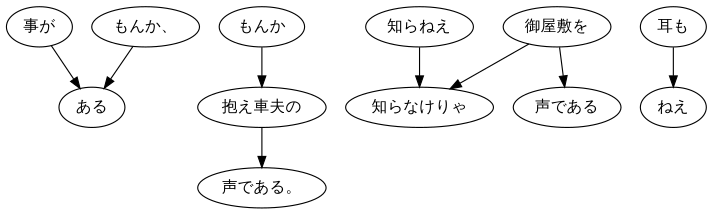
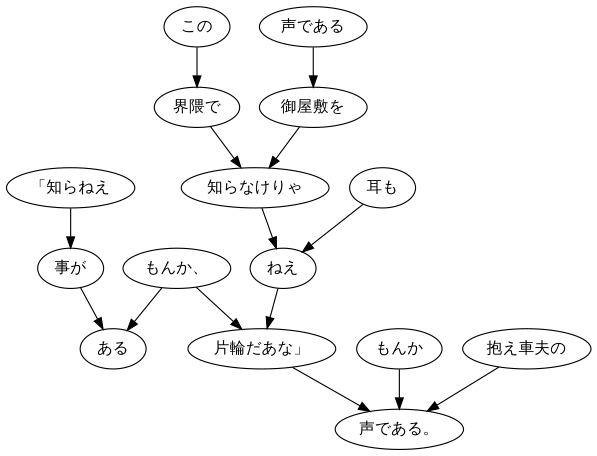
none -> (197, 27)
(420, 27) -> (197, 107)
(262, 62) -> (399, 384)
(561, 62) -> (313, 62)
none -> (71, 188)
none -> (267, 223)
none -> (262, 349)
